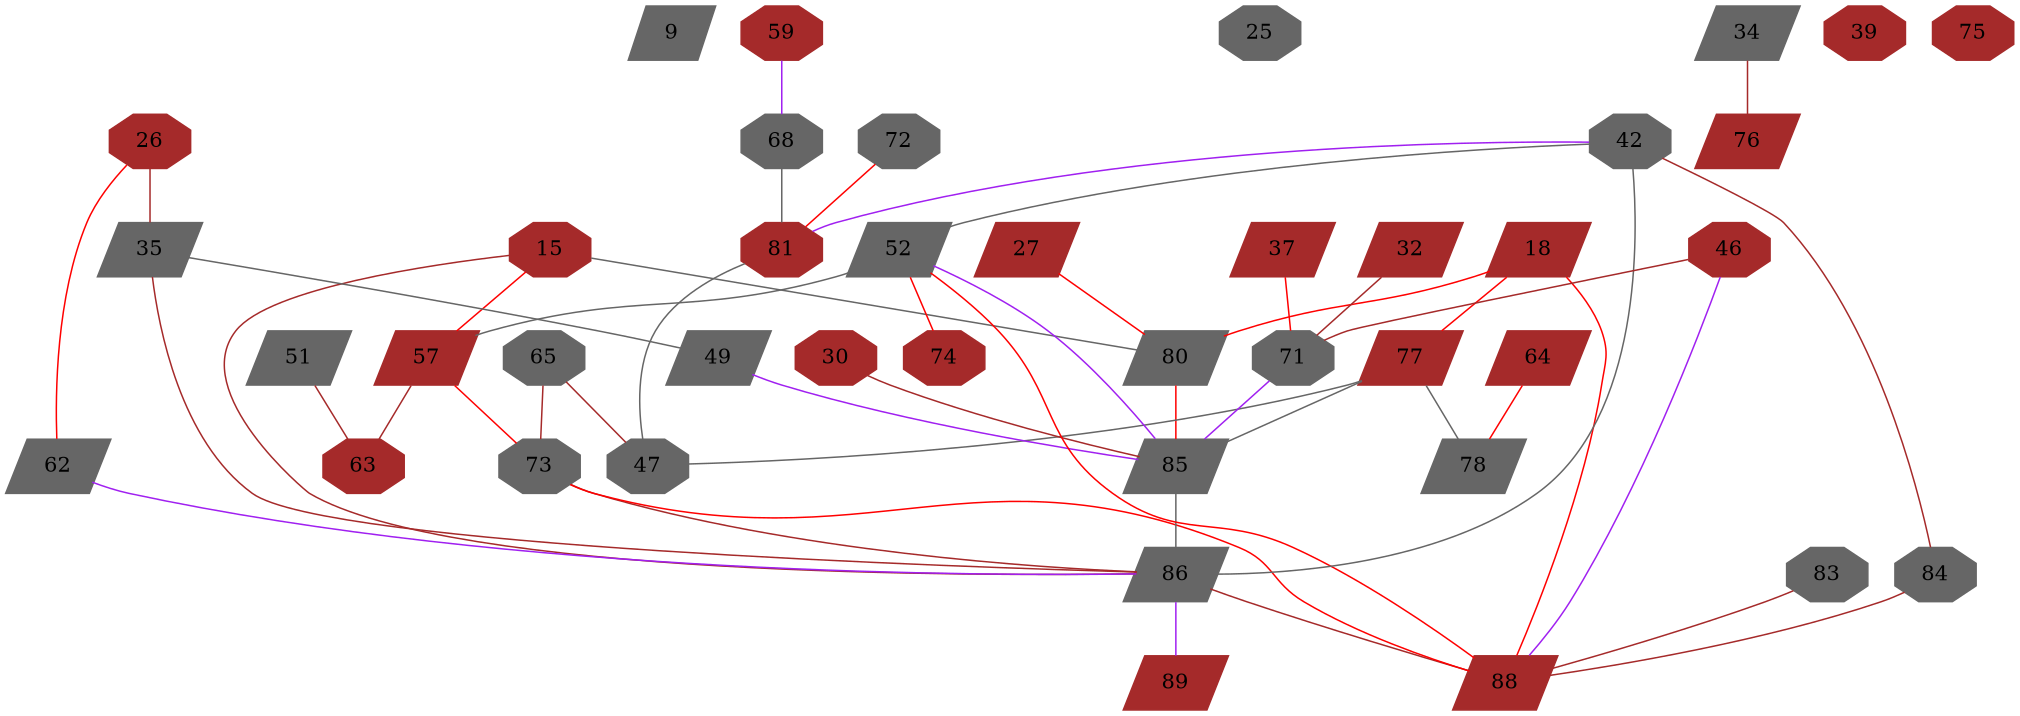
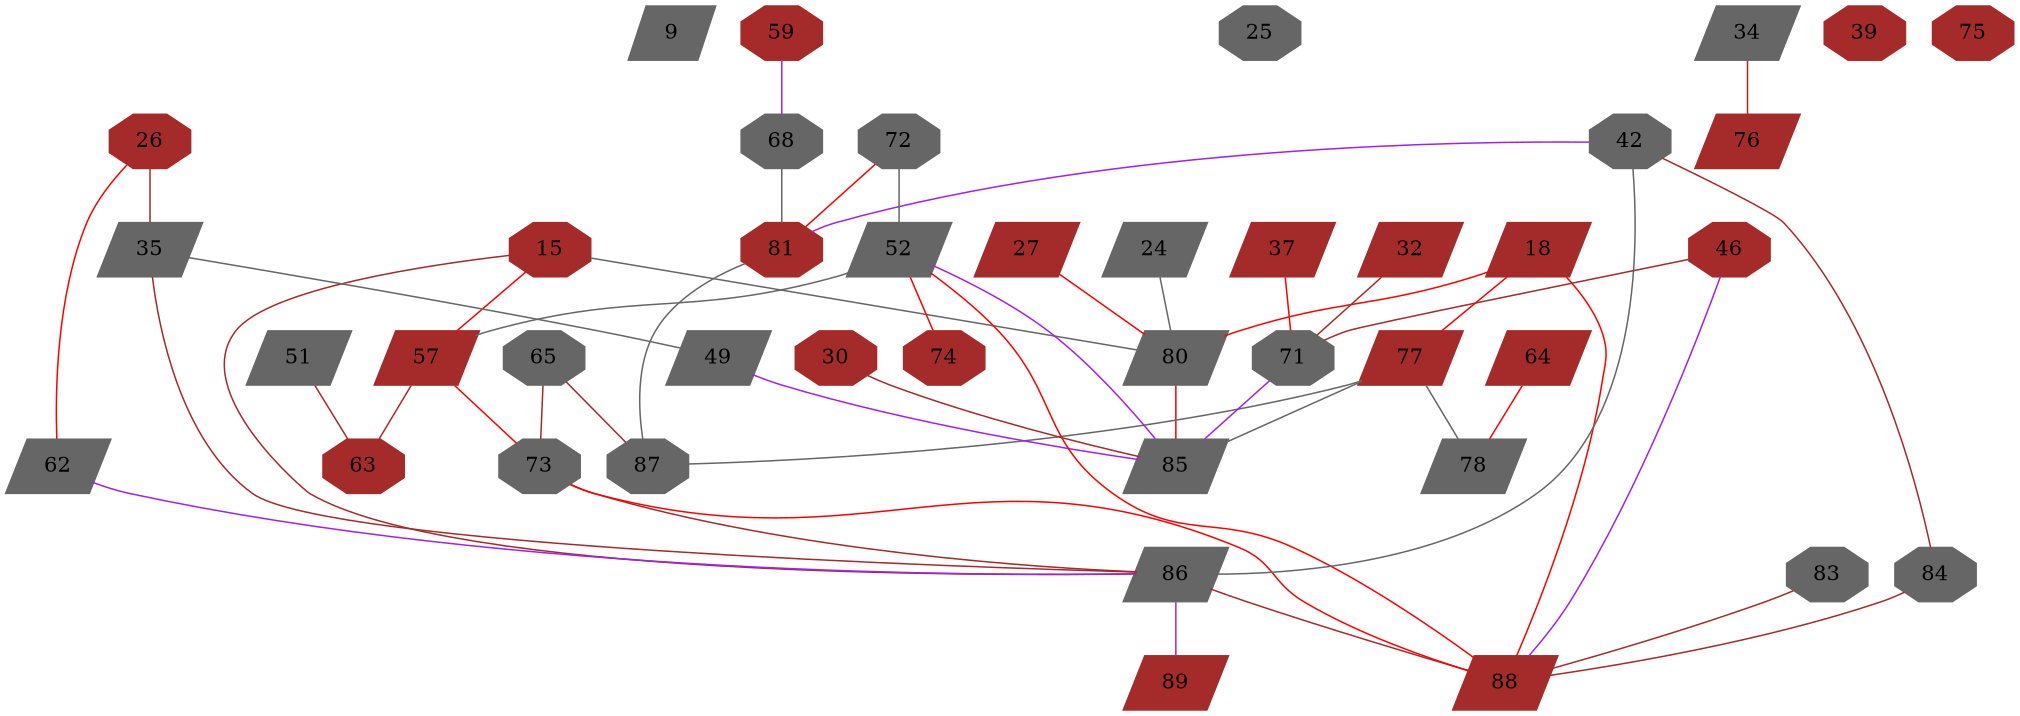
(1266, 170) -> (899, 196)
none -> (1155, 250)
(648, 466) -> (648, 466)
(1176, 513) -> none
